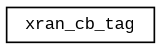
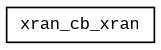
(80, 25) -> (80, 25)
